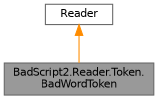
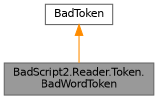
(79, 14) -> (79, 14)
